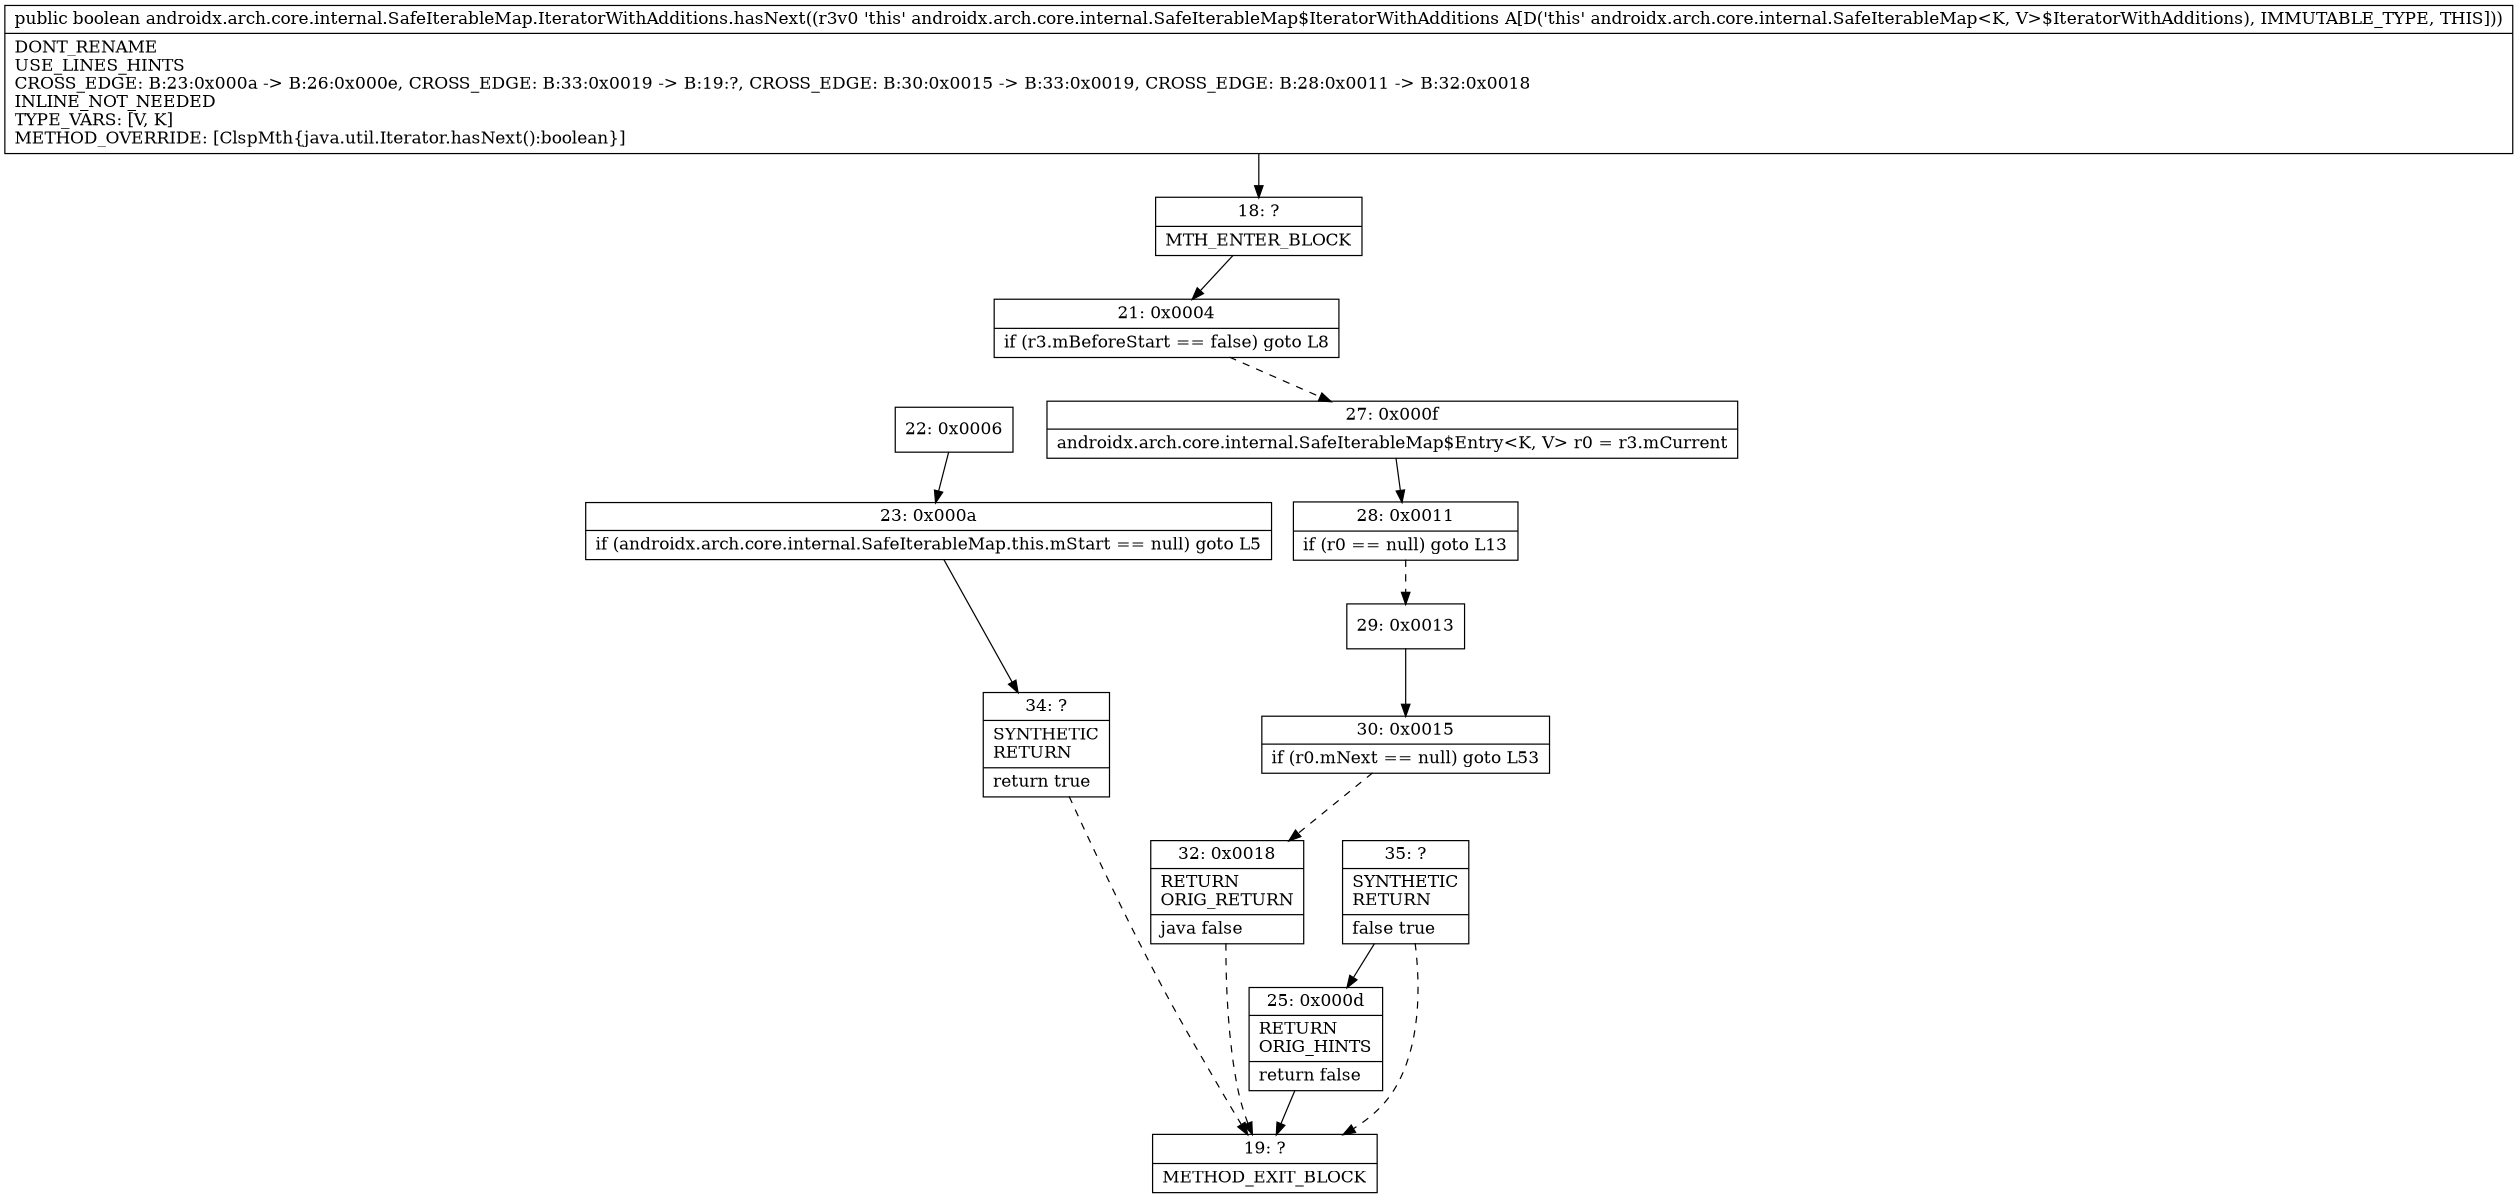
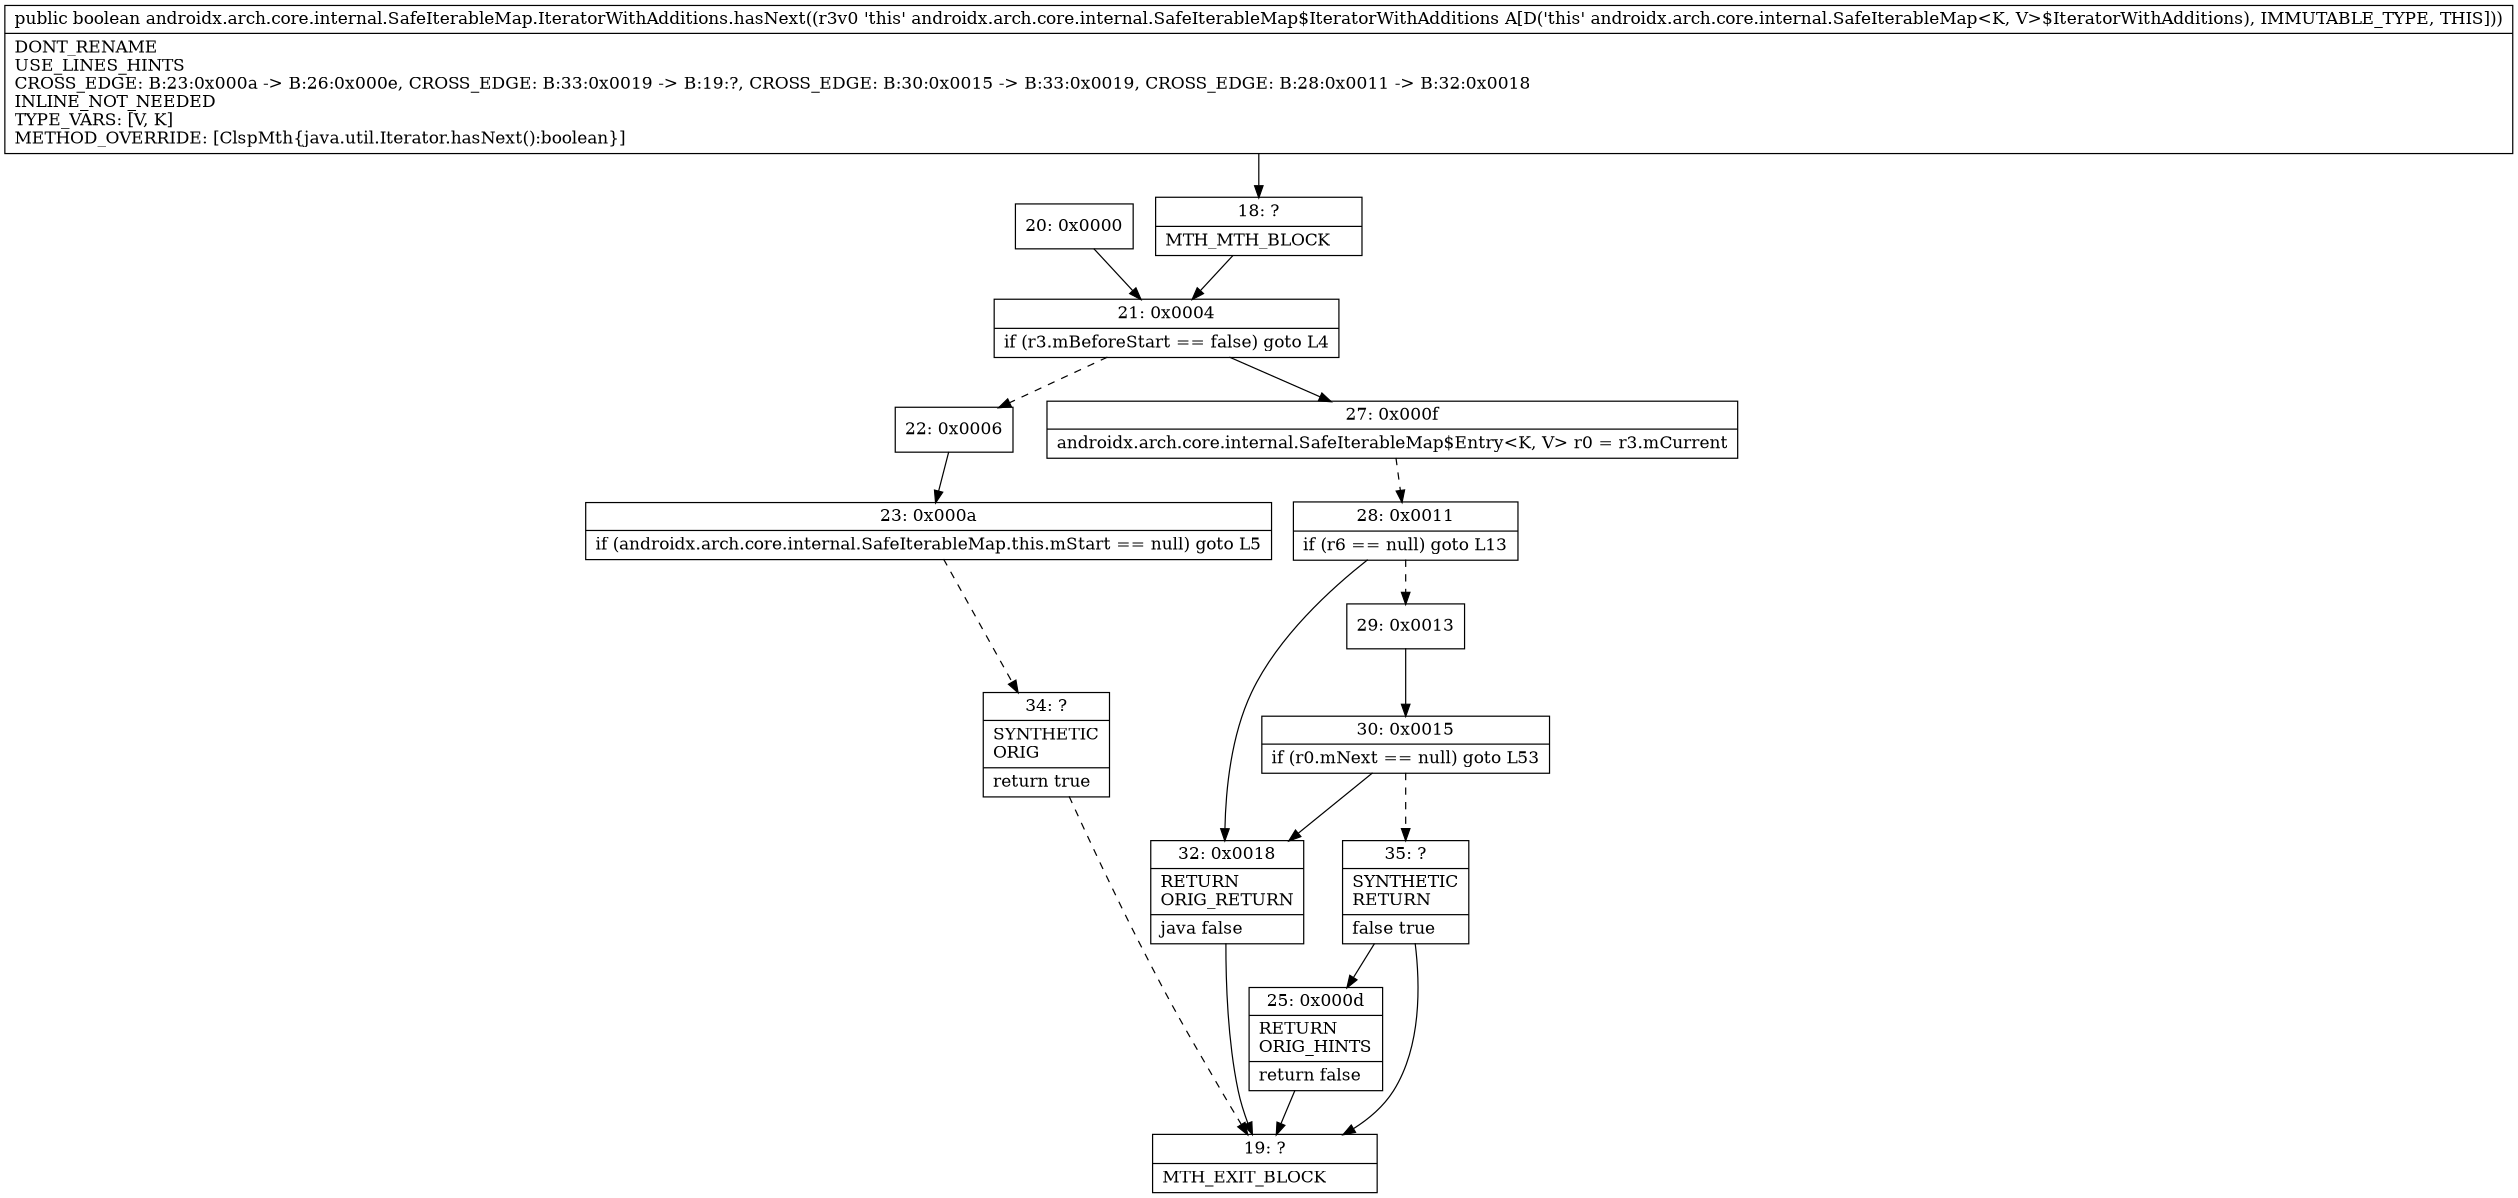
none -> (1074, 226)
(1259, 240) -> (1248, 240)
(1167, 342) -> (1167, 342)
(1275, 377) -> (1275, 377)
none -> (1059, 380)
(1398, 474) -> (1398, 474)
(1406, 545) -> (1406, 545)
(978, 621) -> (978, 621)
none -> (1261, 676)
(1032, 753) -> (1017, 753)
none -> (1406, 801)
(1335, 803) -> (1335, 803)
(1230, 1034) -> (1230, 1034)
(1411, 1046) -> (1411, 1046)
(1265, 1177) -> (1245, 1177)
